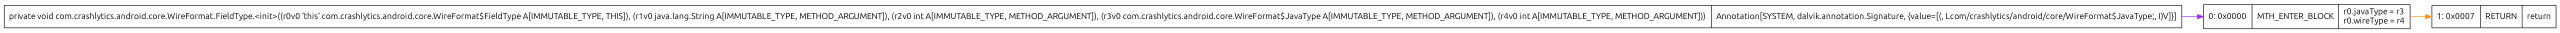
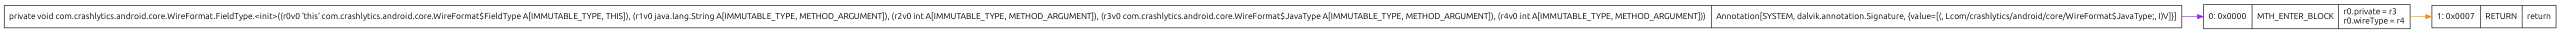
(2374, 12) -> (2370, 12)
